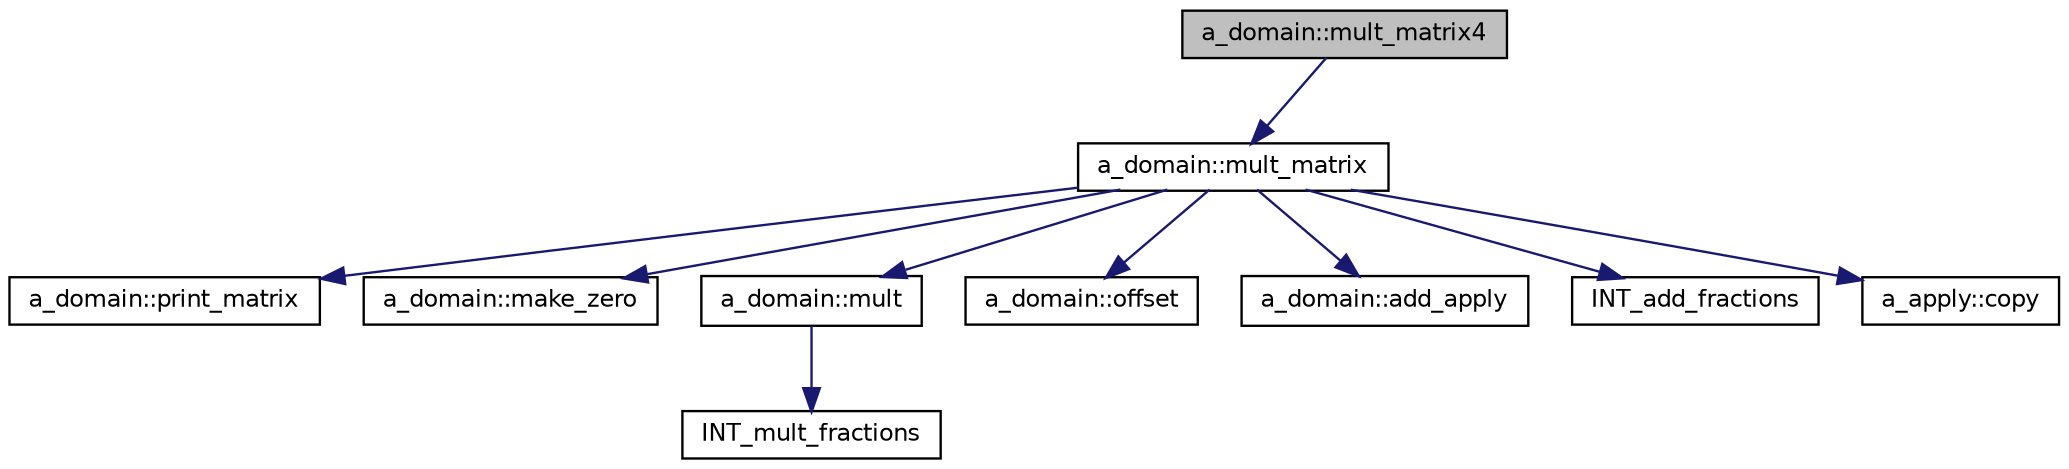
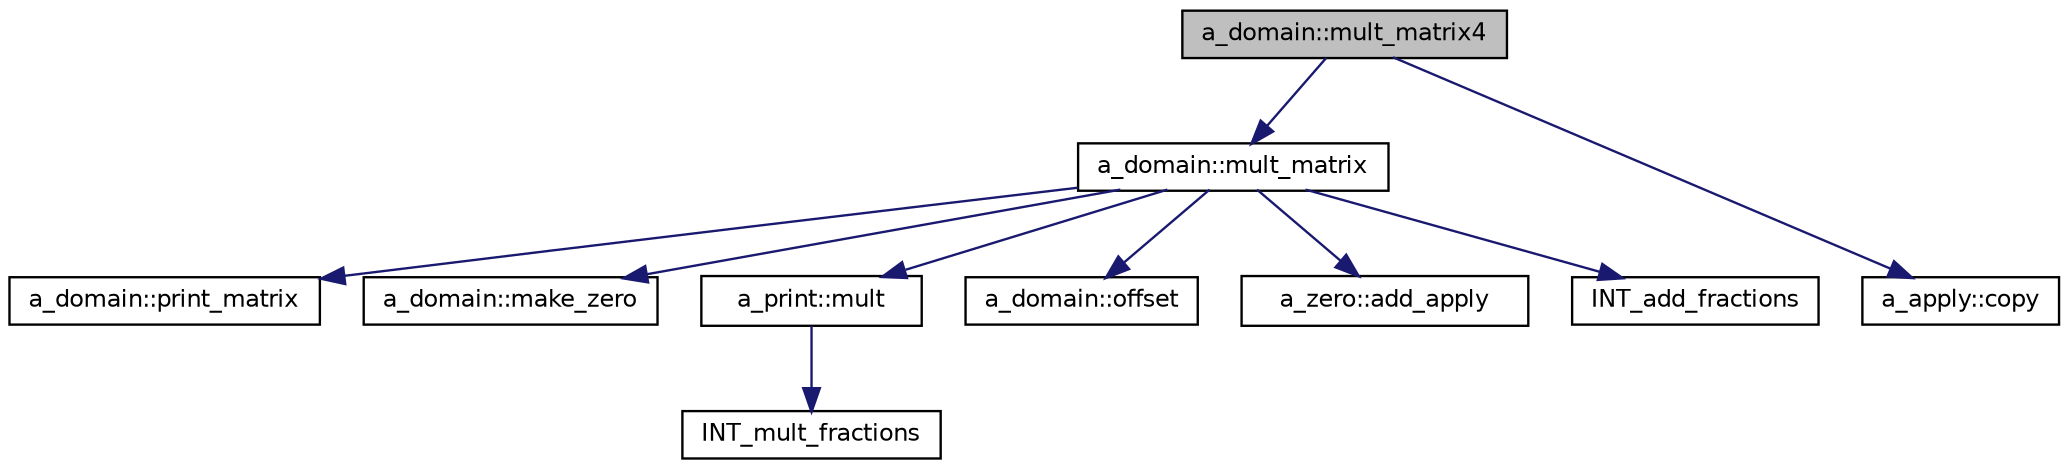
(1595, 232) -> (1642, 163)
(812, 301) -> (812, 301)
(1385, 301) -> (1385, 301)
